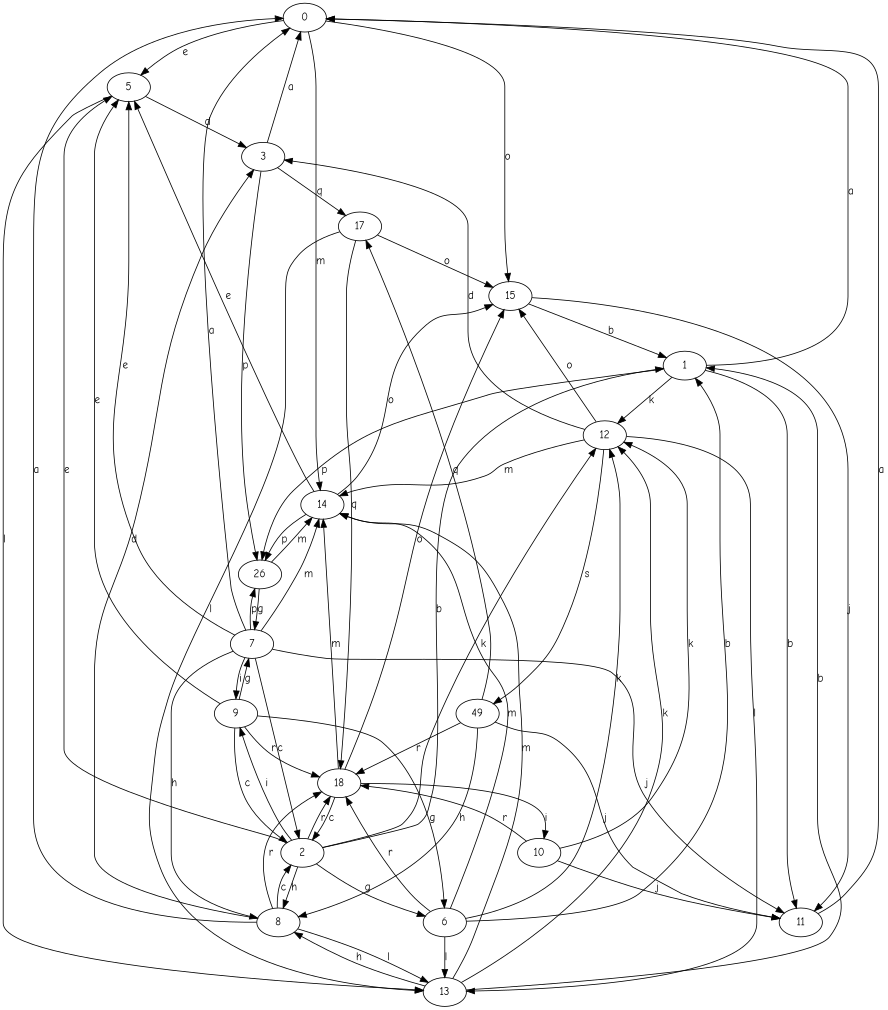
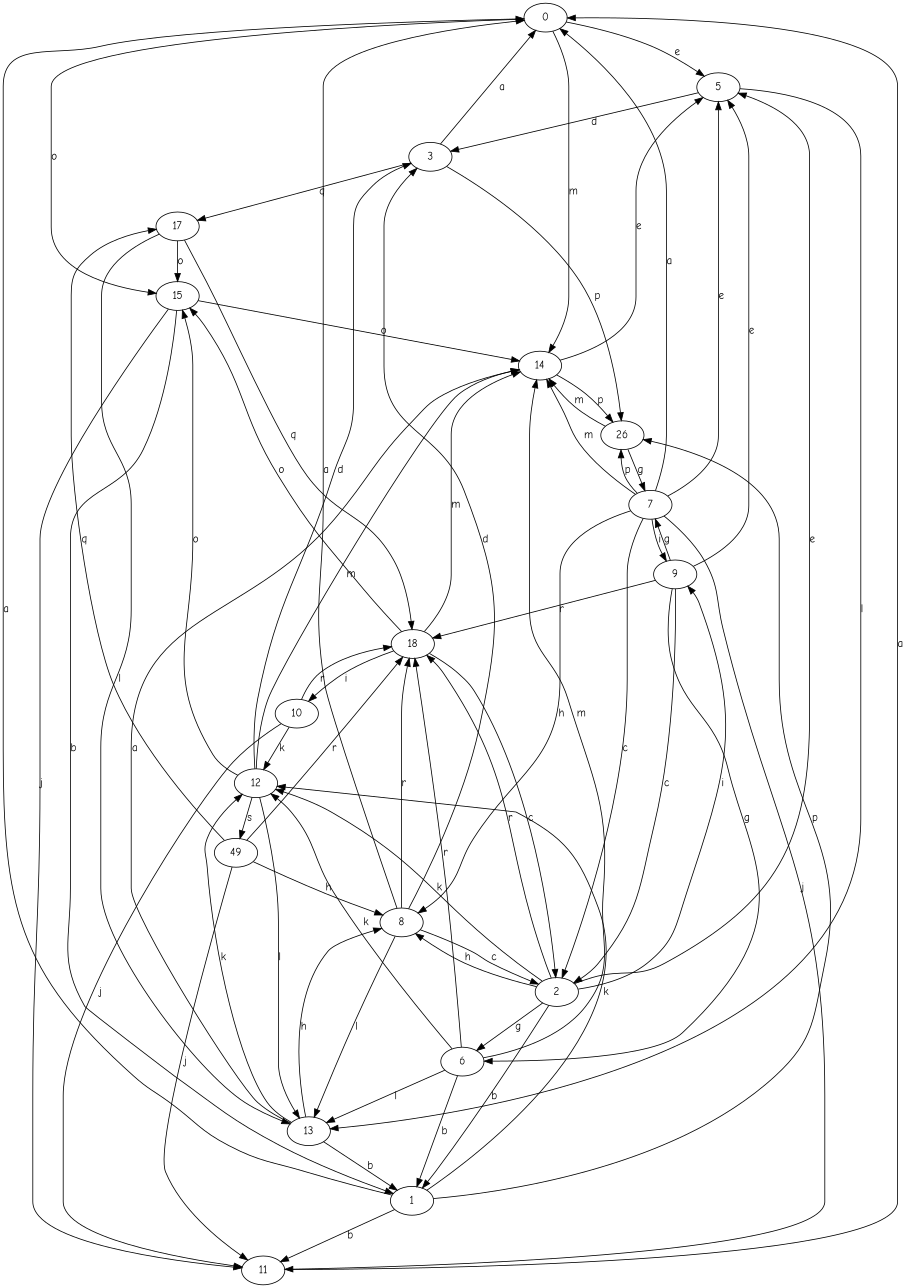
(391, 381) -> (347, 329)
(526, 748) -> (135, 748)
